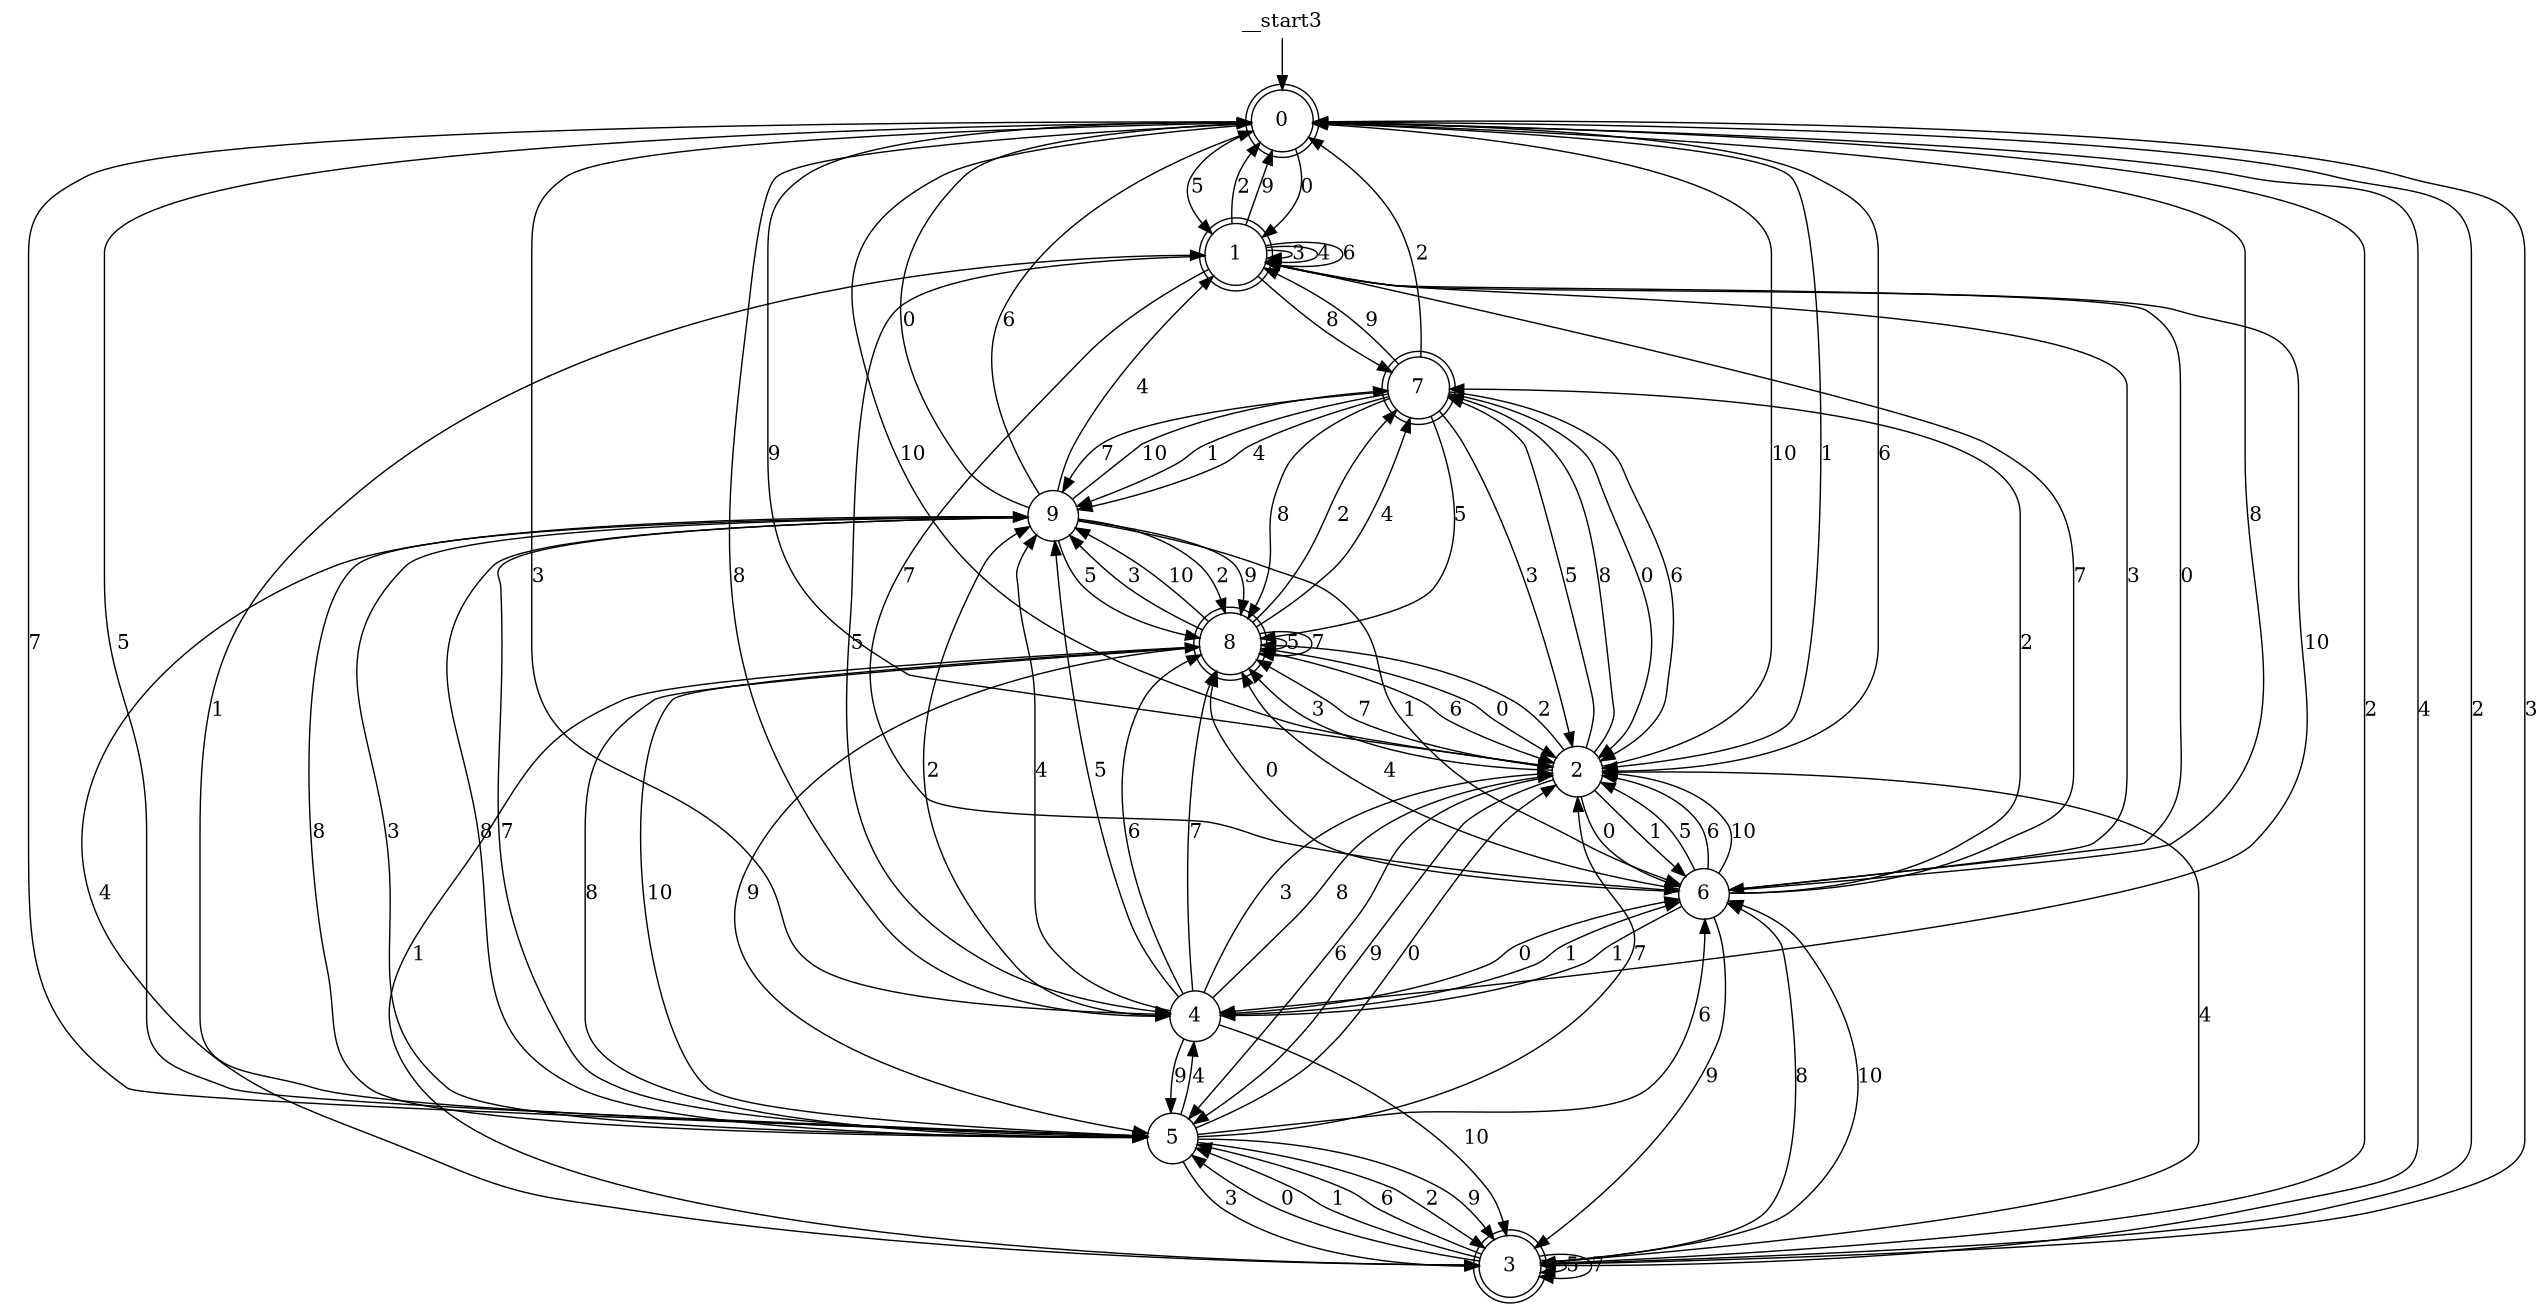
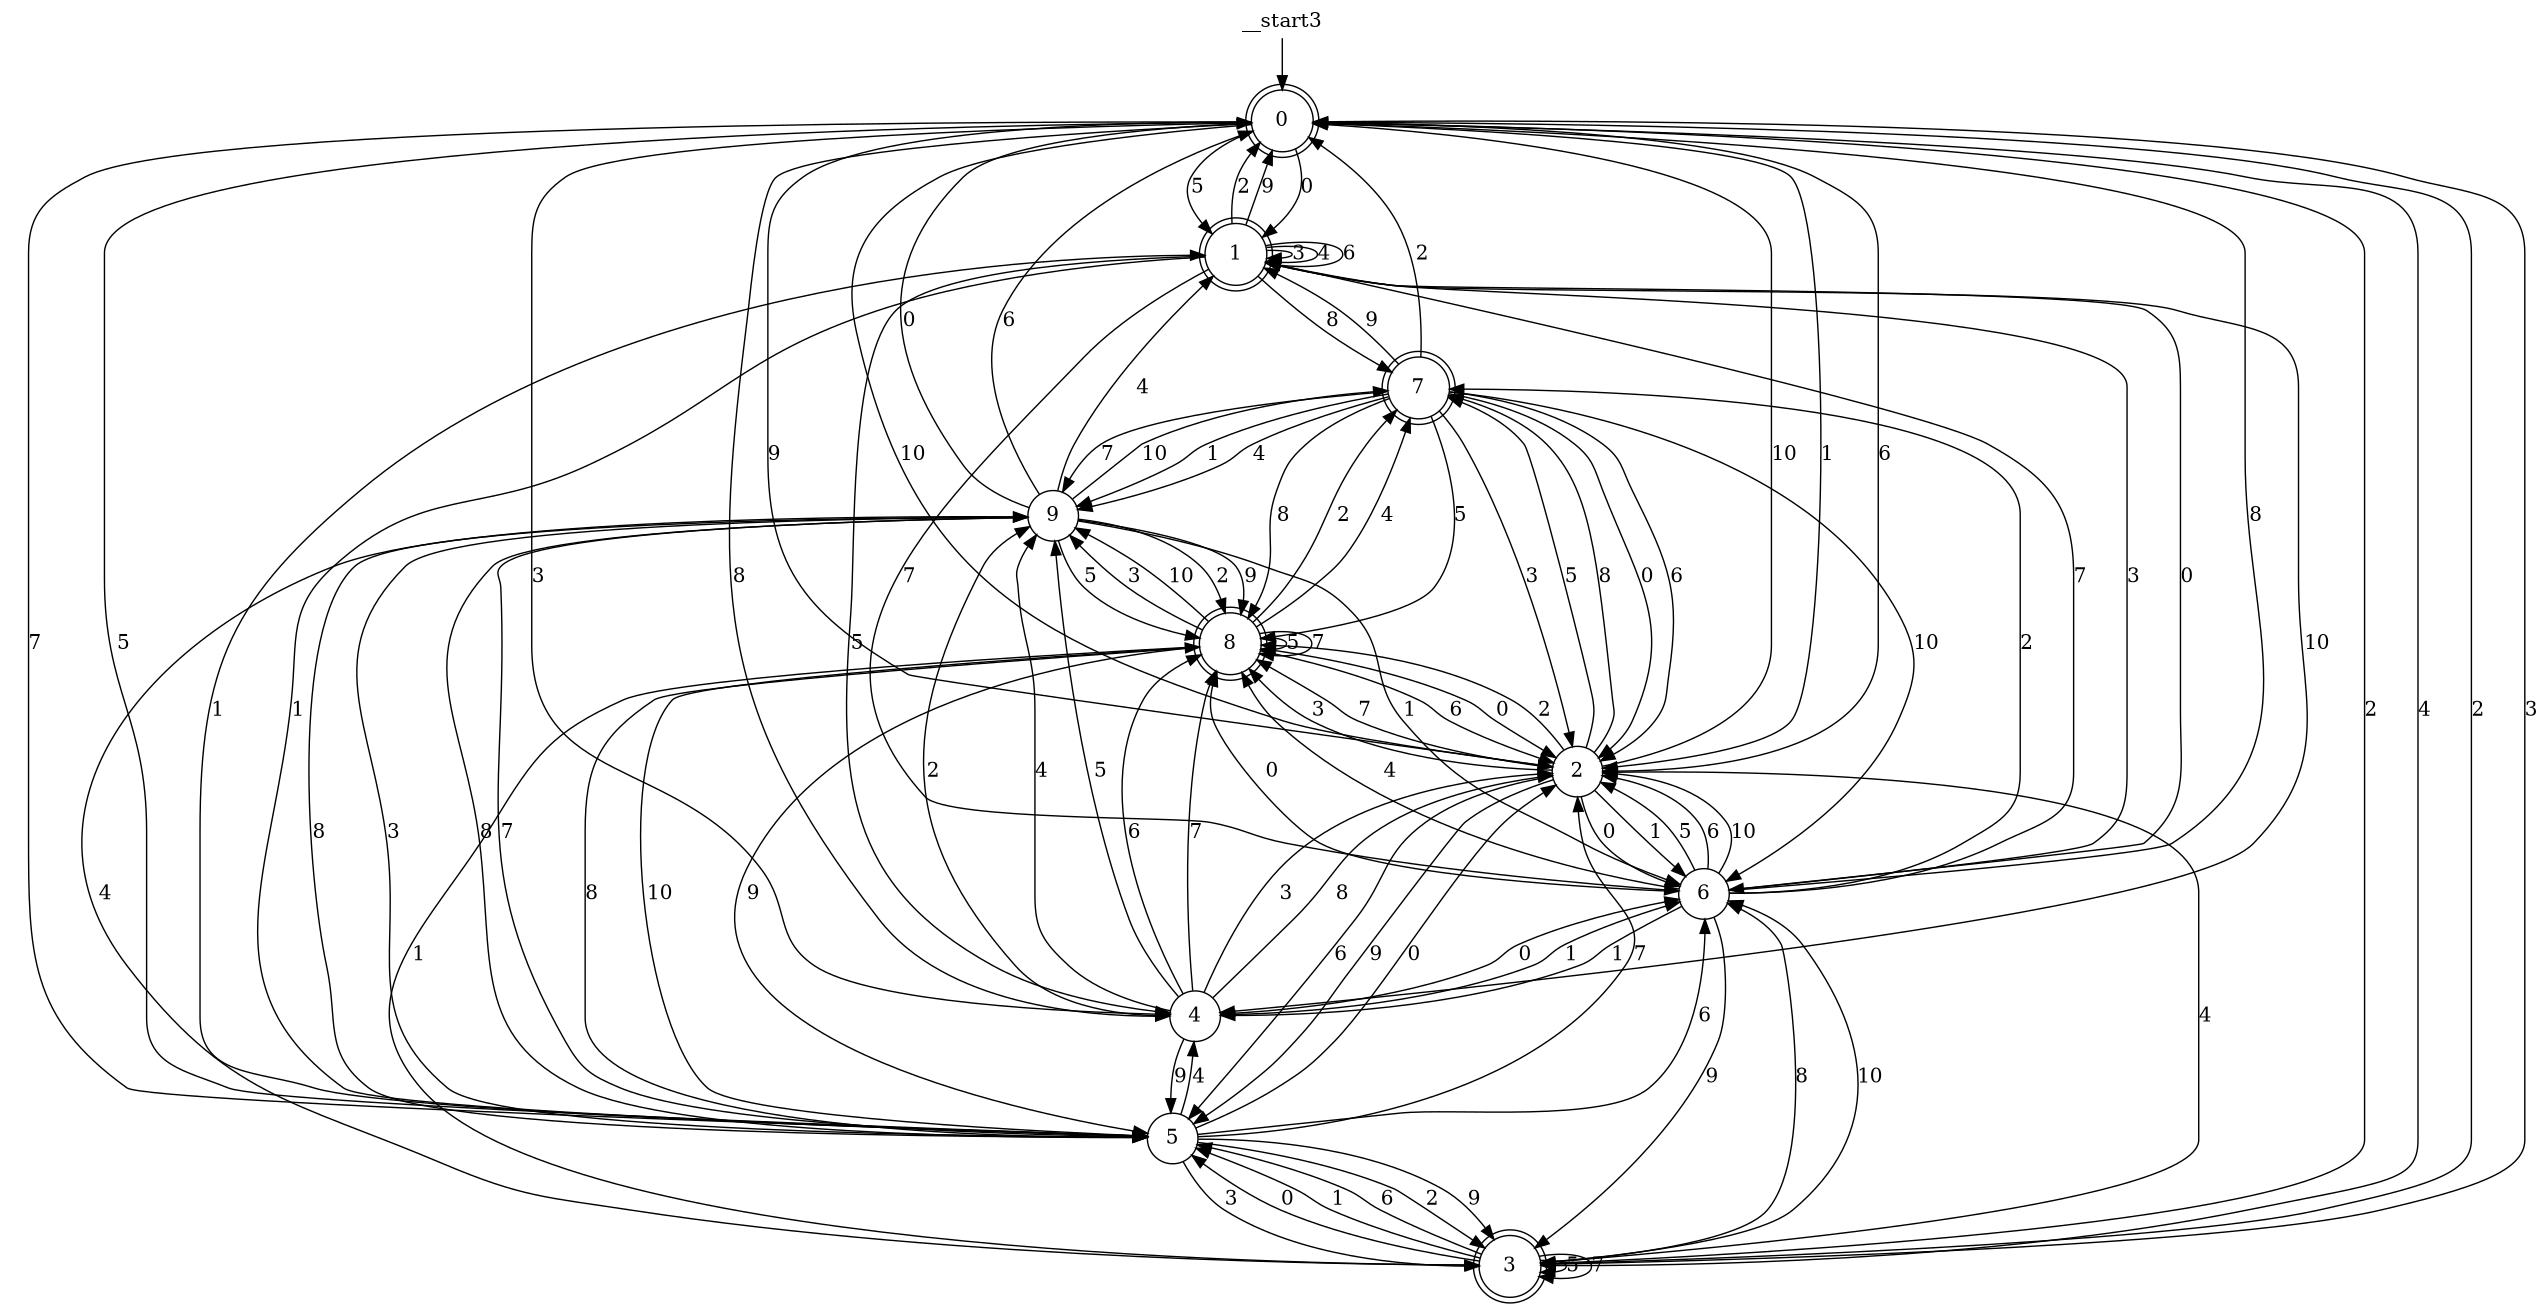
none -> (1842, 543)
none -> (282, 763)
(1381, 1098) -> none
